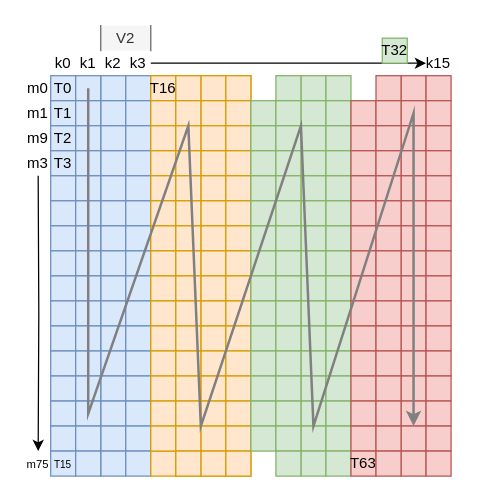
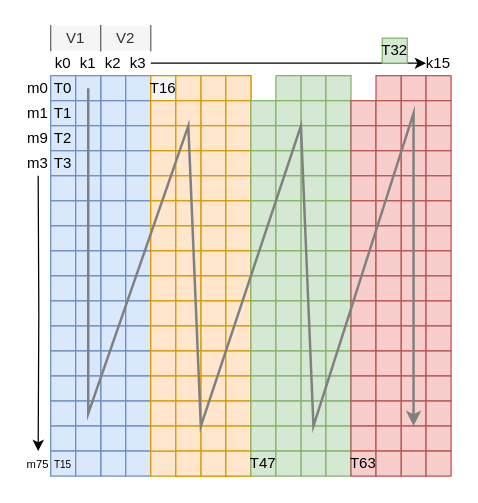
none -> (76, 38)
(163, 88) -> (163, 88)
none -> (263, 463)
